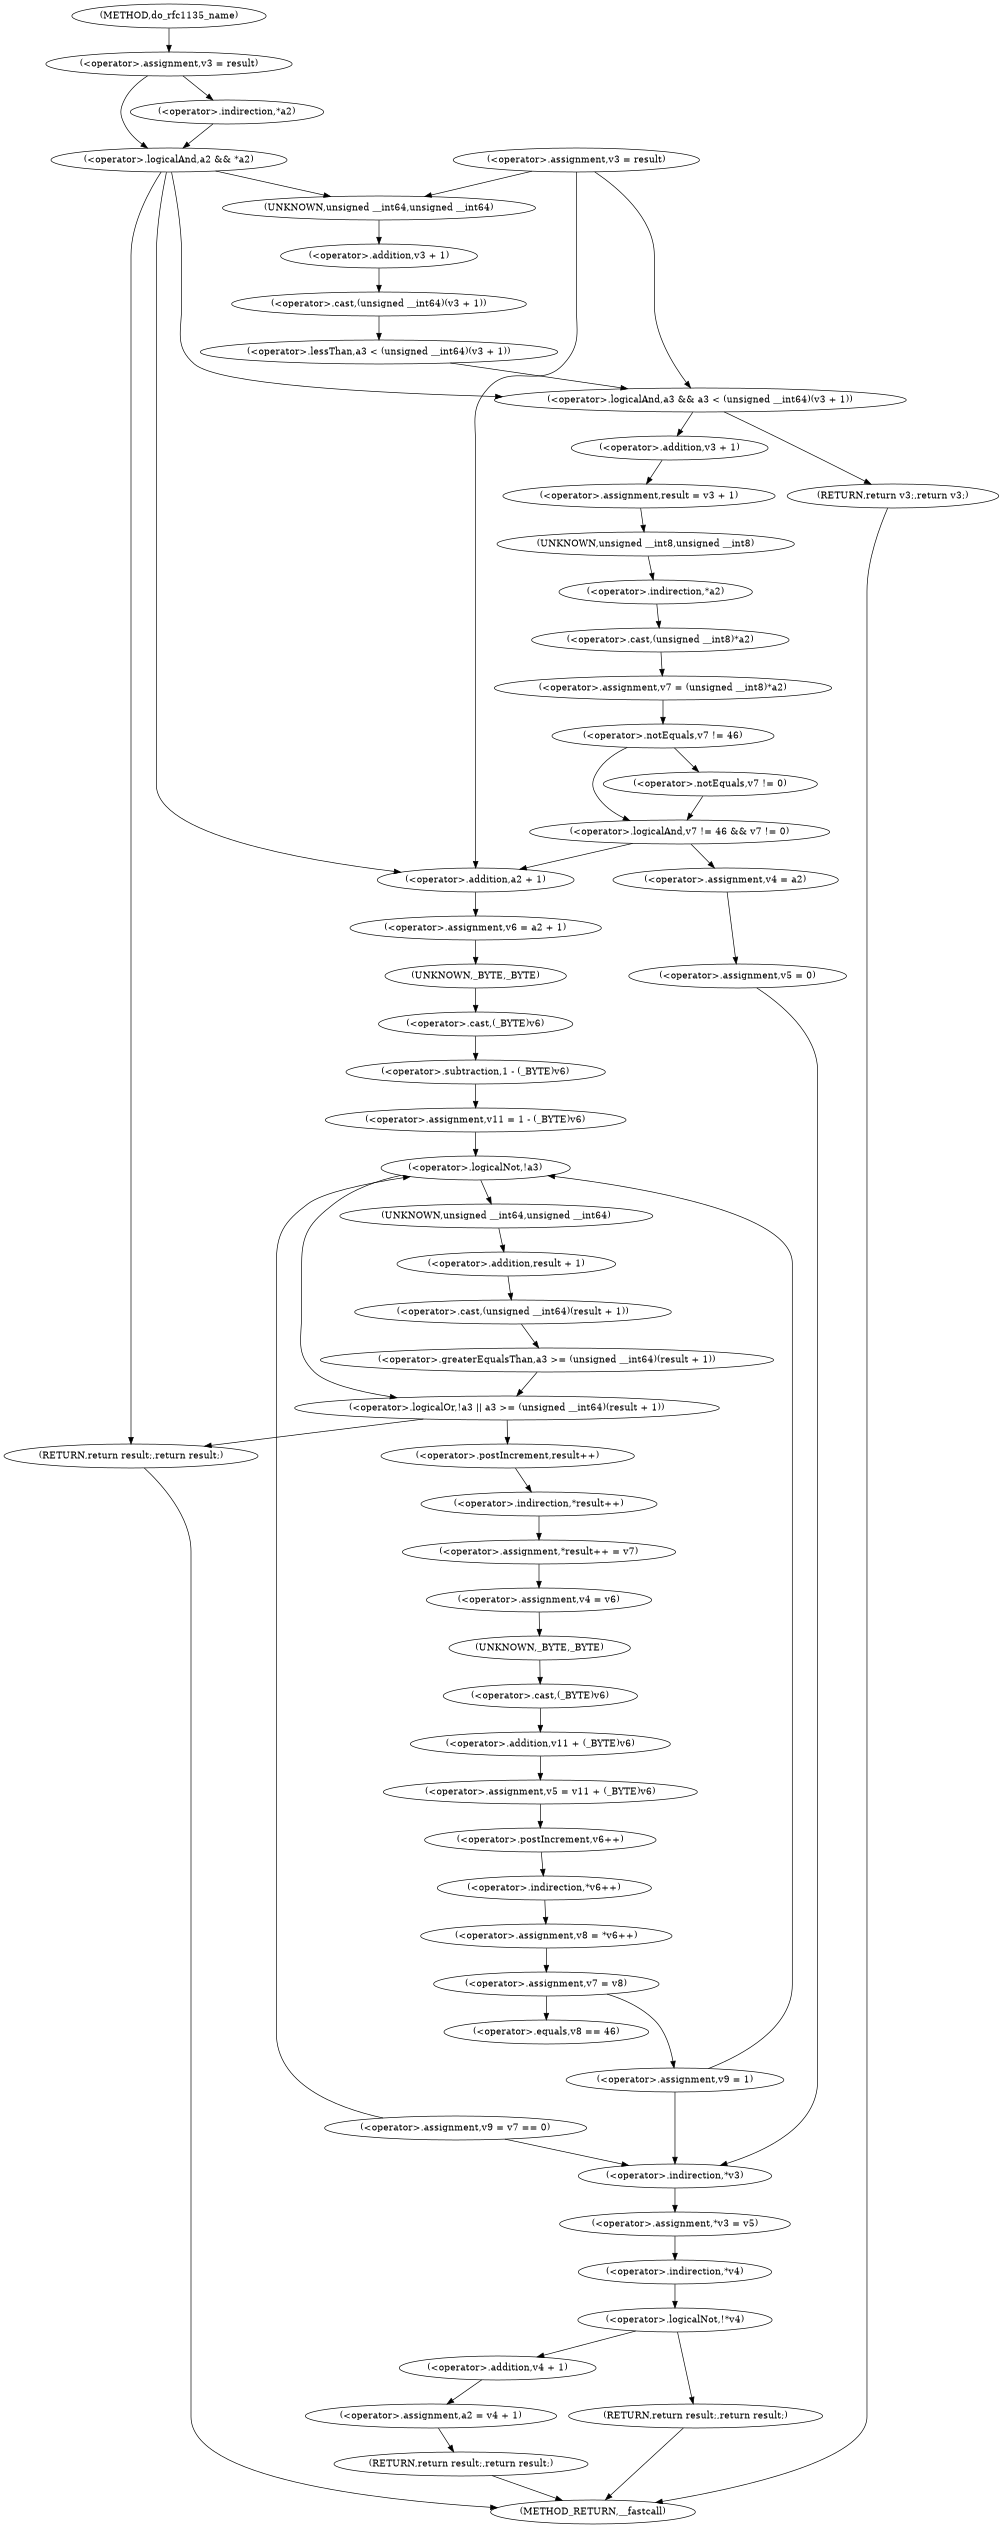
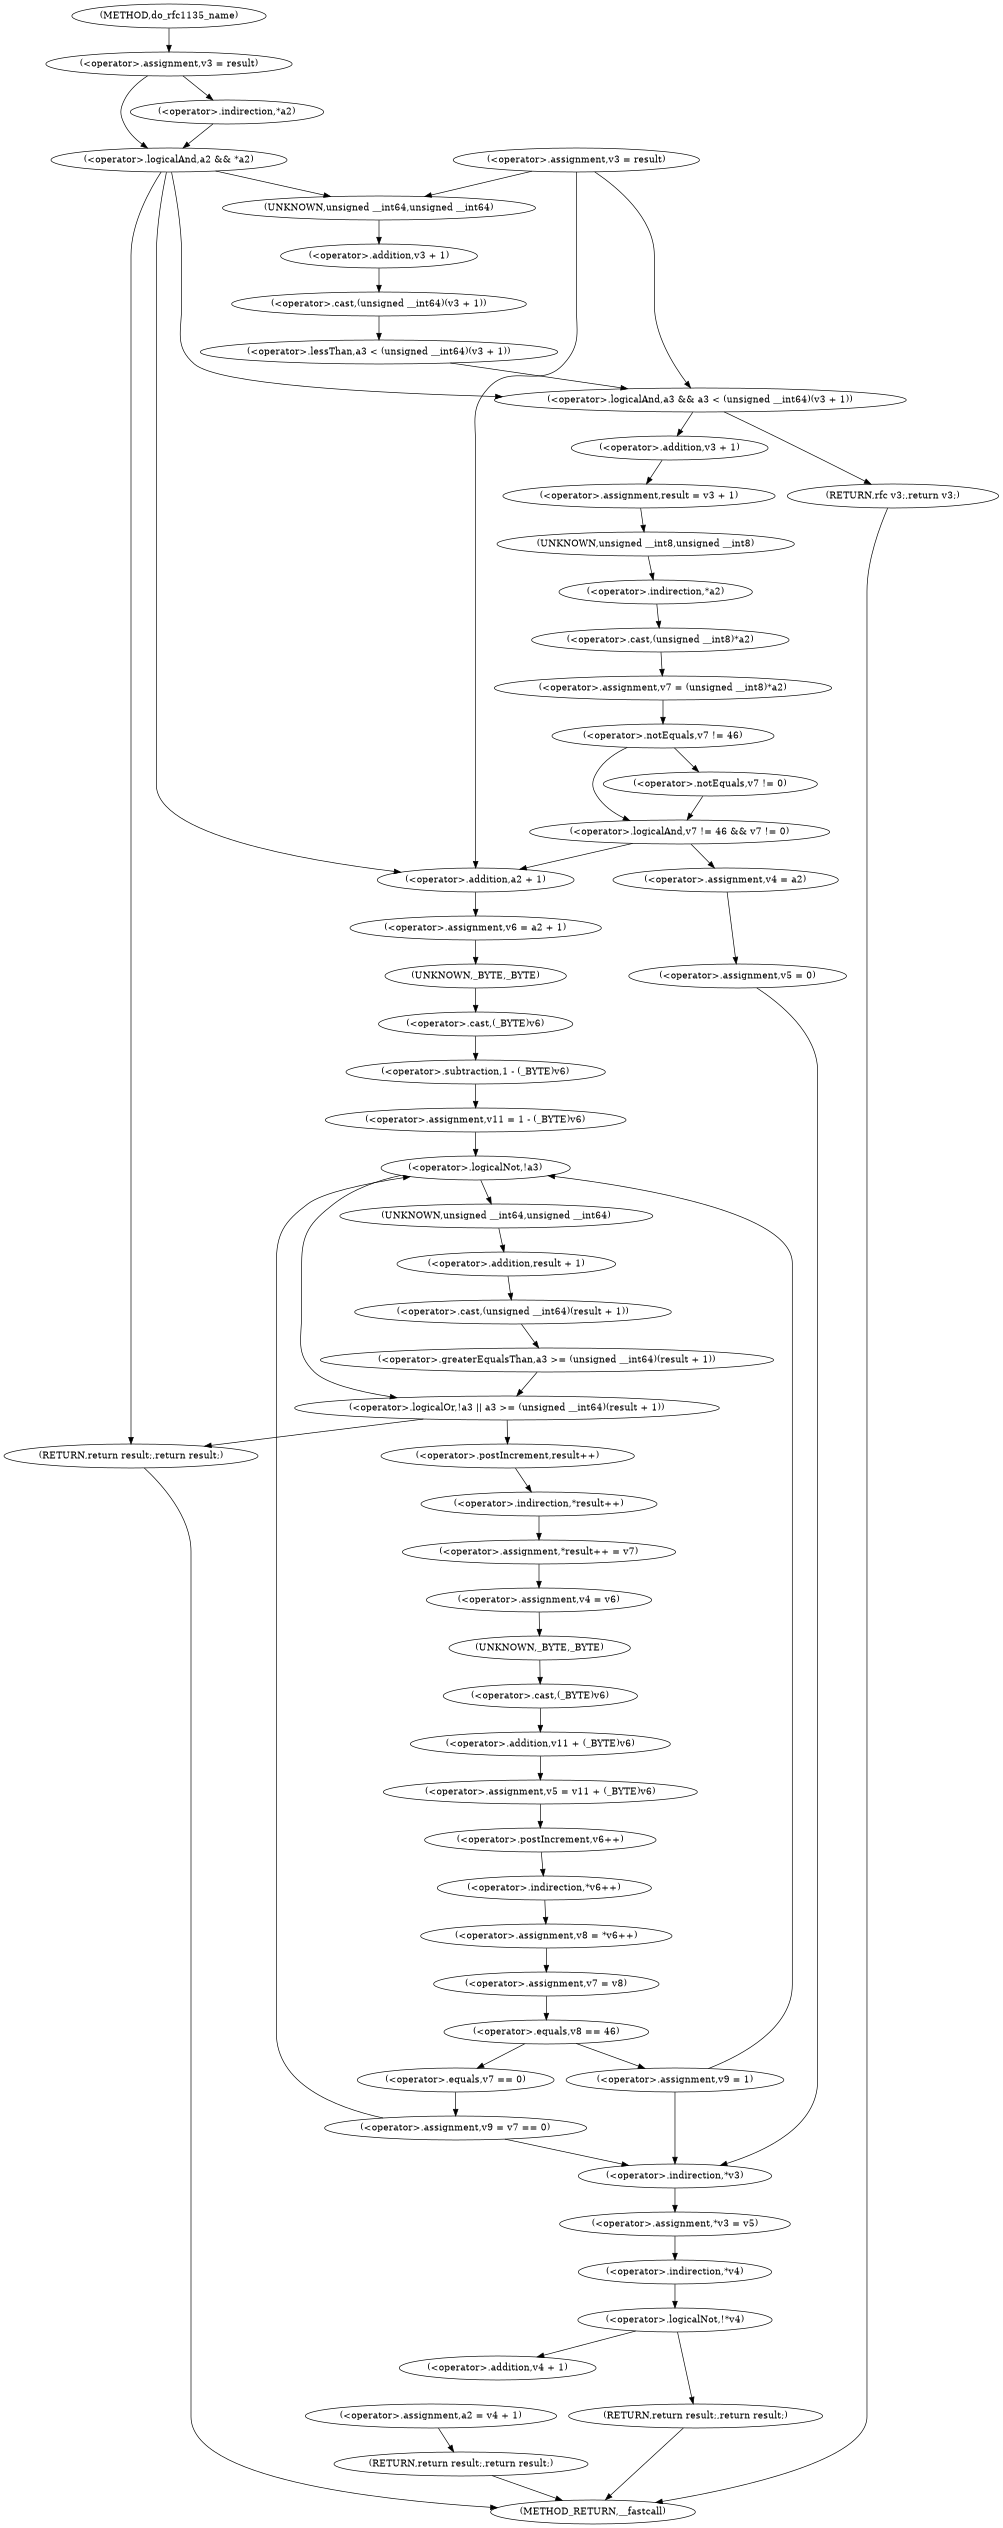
(893, 496) -> (893, 496)
(651, 2017) -> (607, 2055)
none -> (456, 2080)
(467, 2390) -> none
